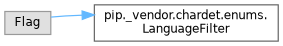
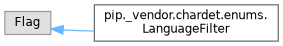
(67, 16) -> (79, 31)
